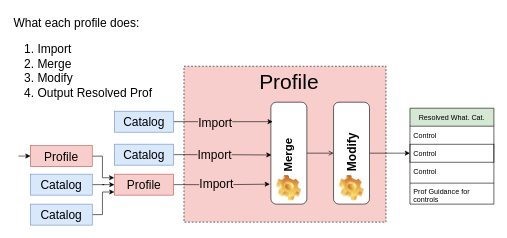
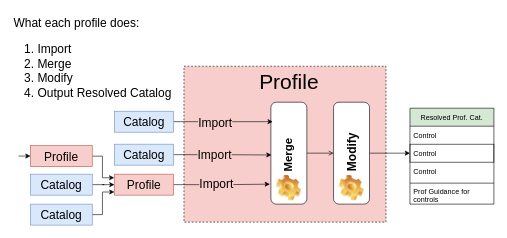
(81, 63) -> (85, 63)
(452, 118) -> (452, 118)
